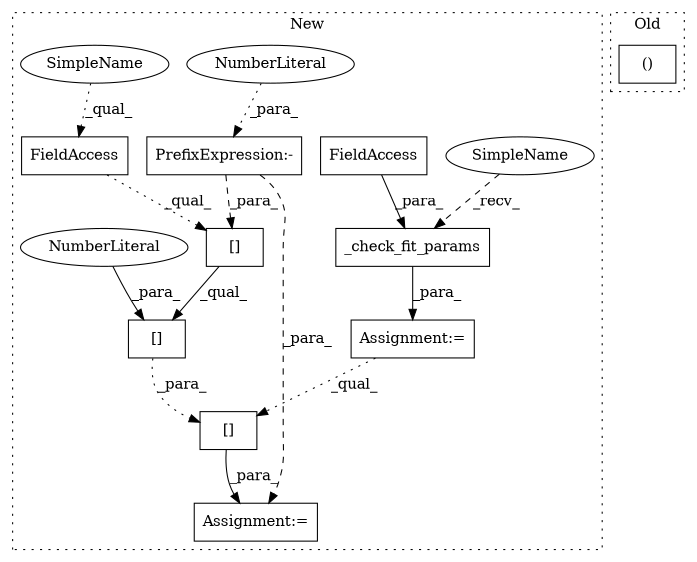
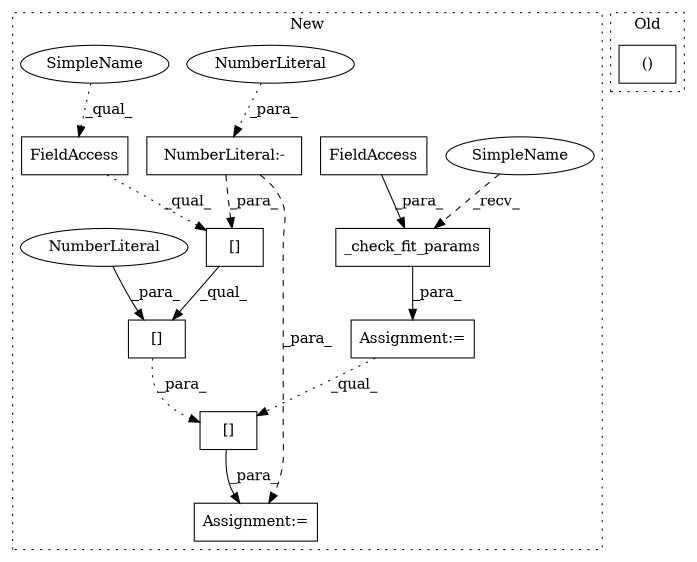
(224, 156) -> (224, 156)
